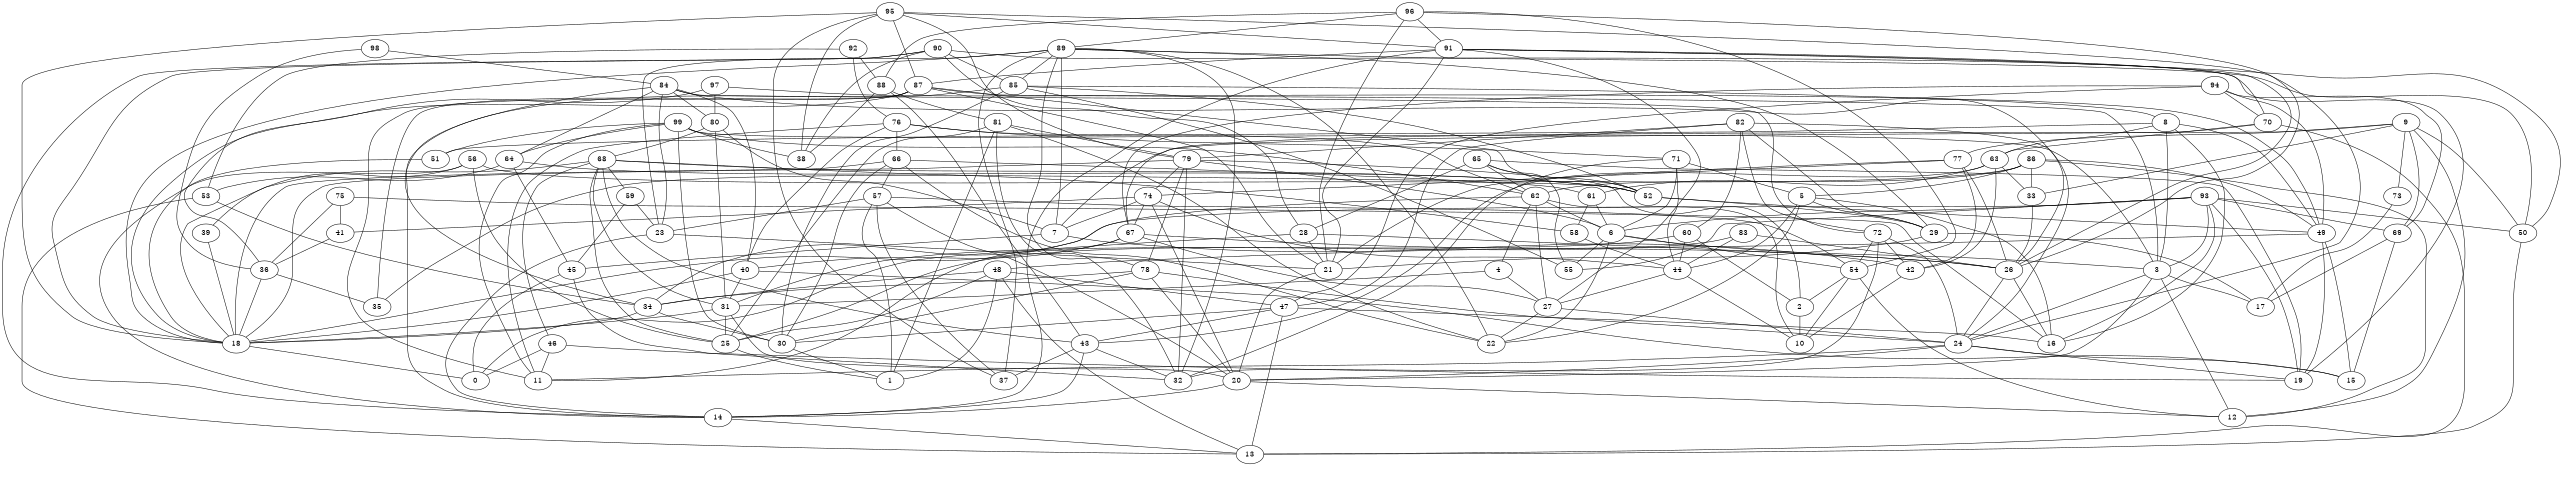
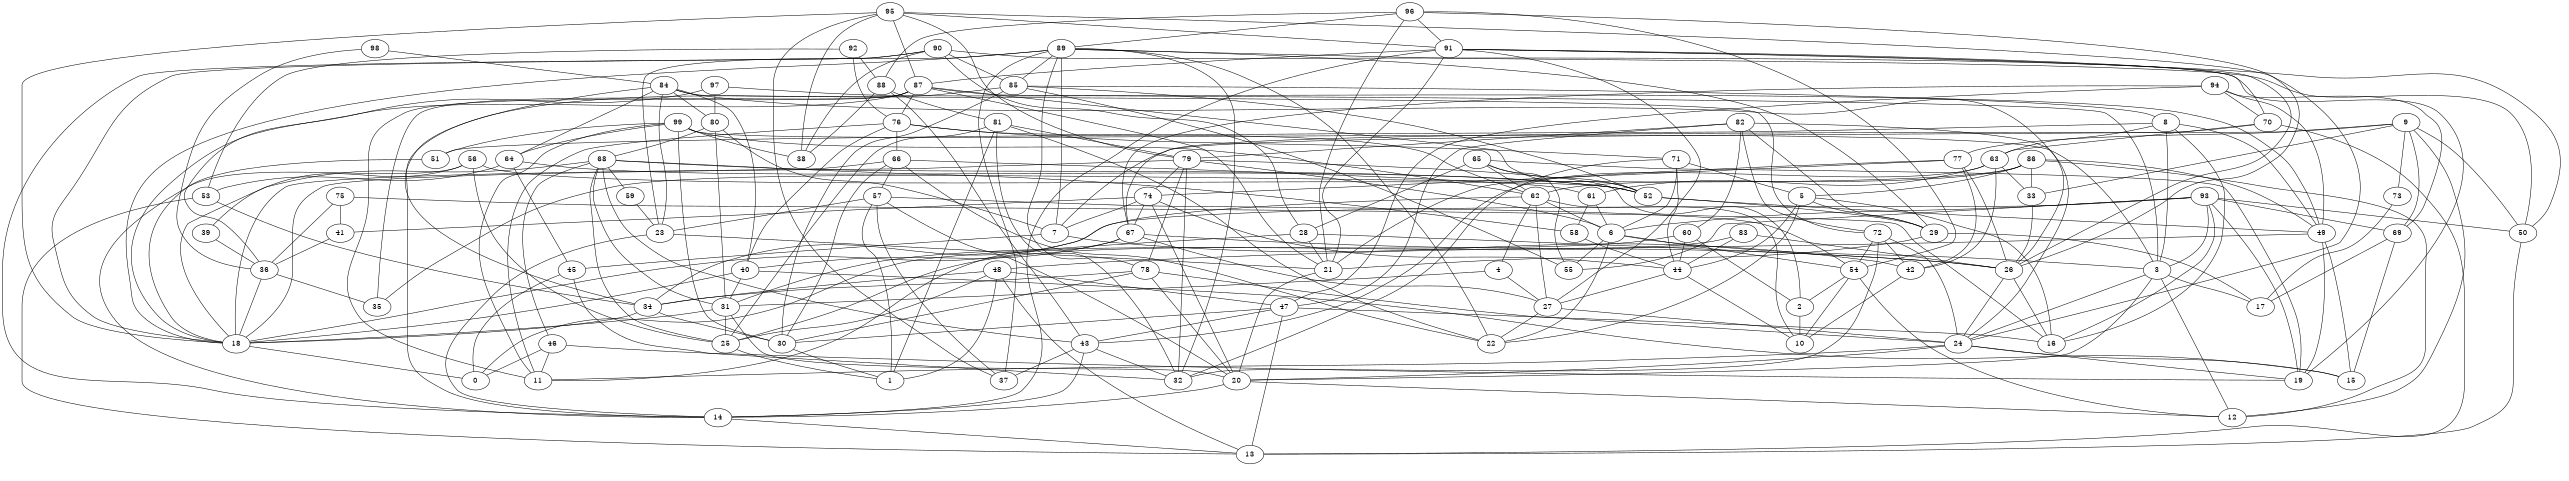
none -> (909, 102)
(601, 233) -> none
(221, 288) -> (235, 252)
